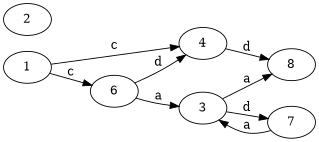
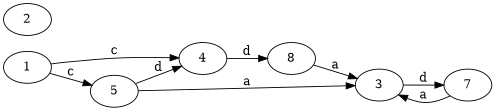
(243, 88) -> (331, 70)
(114, 91) -> (114, 91)
